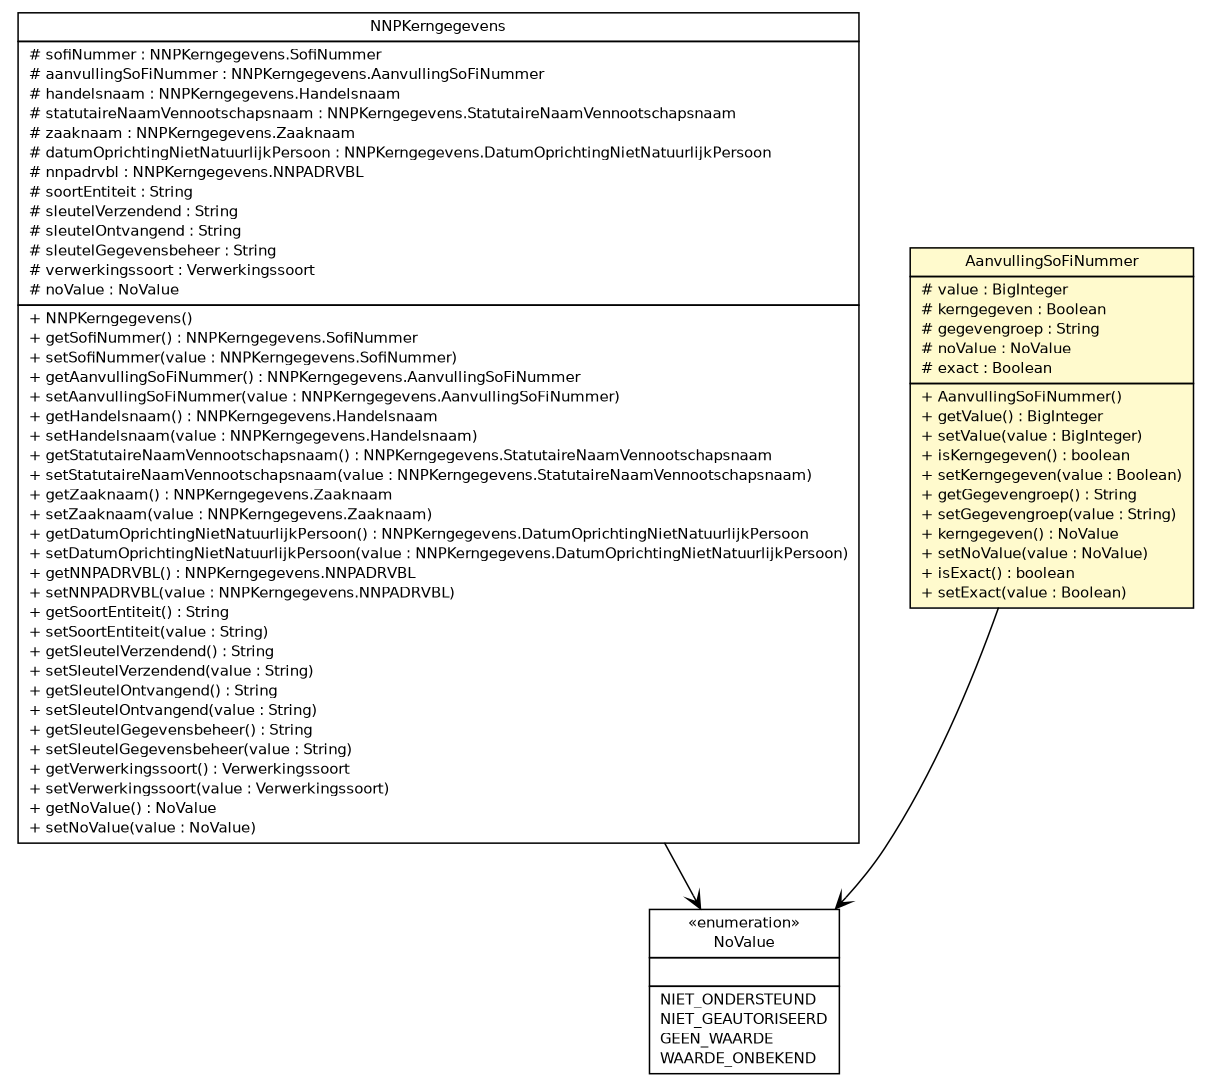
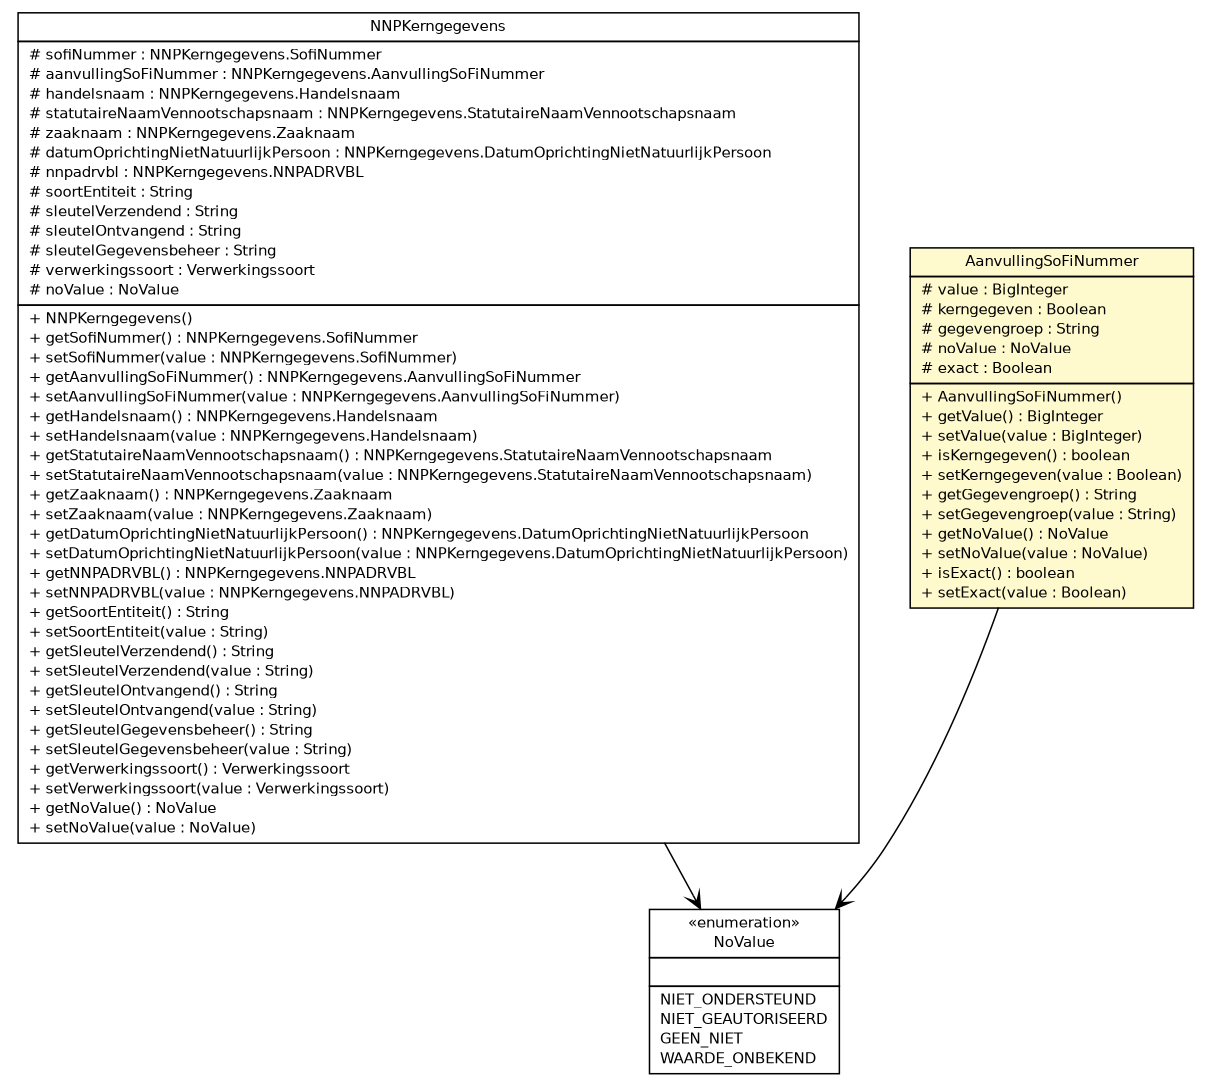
(1020, 534) -> (1015, 534)
(717, 1039) -> (701, 1039)
